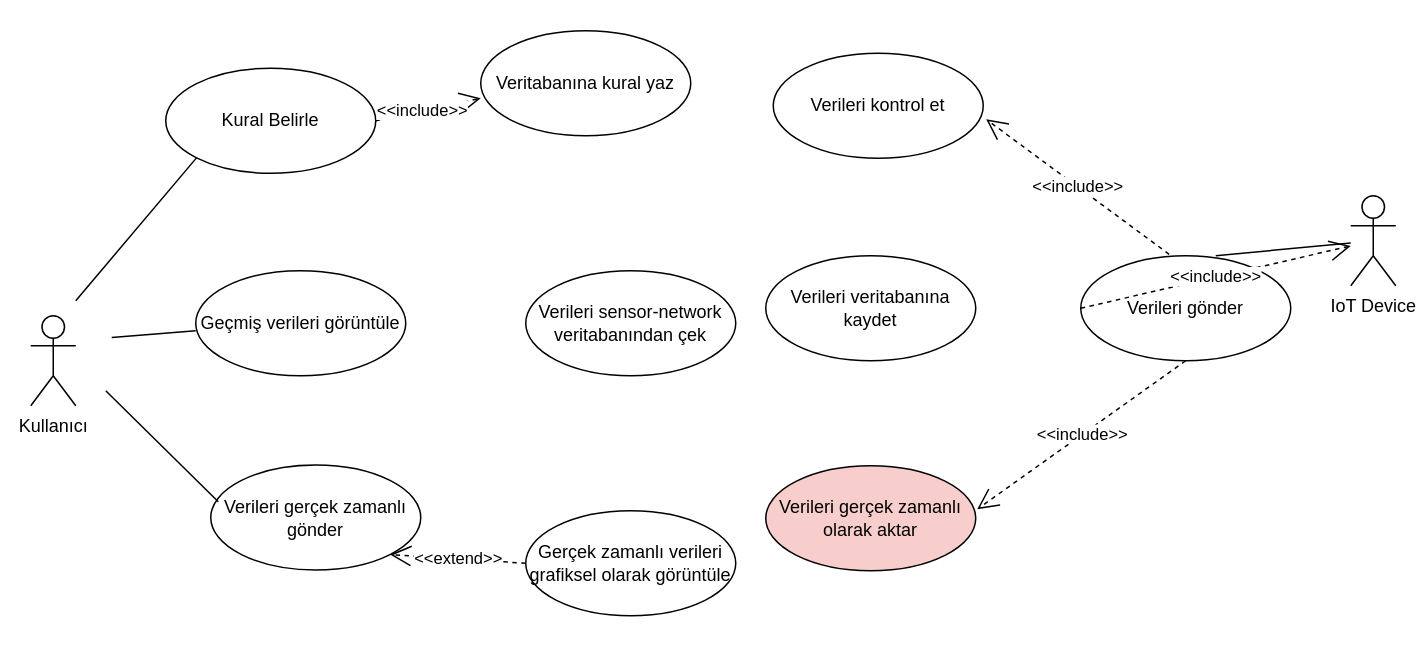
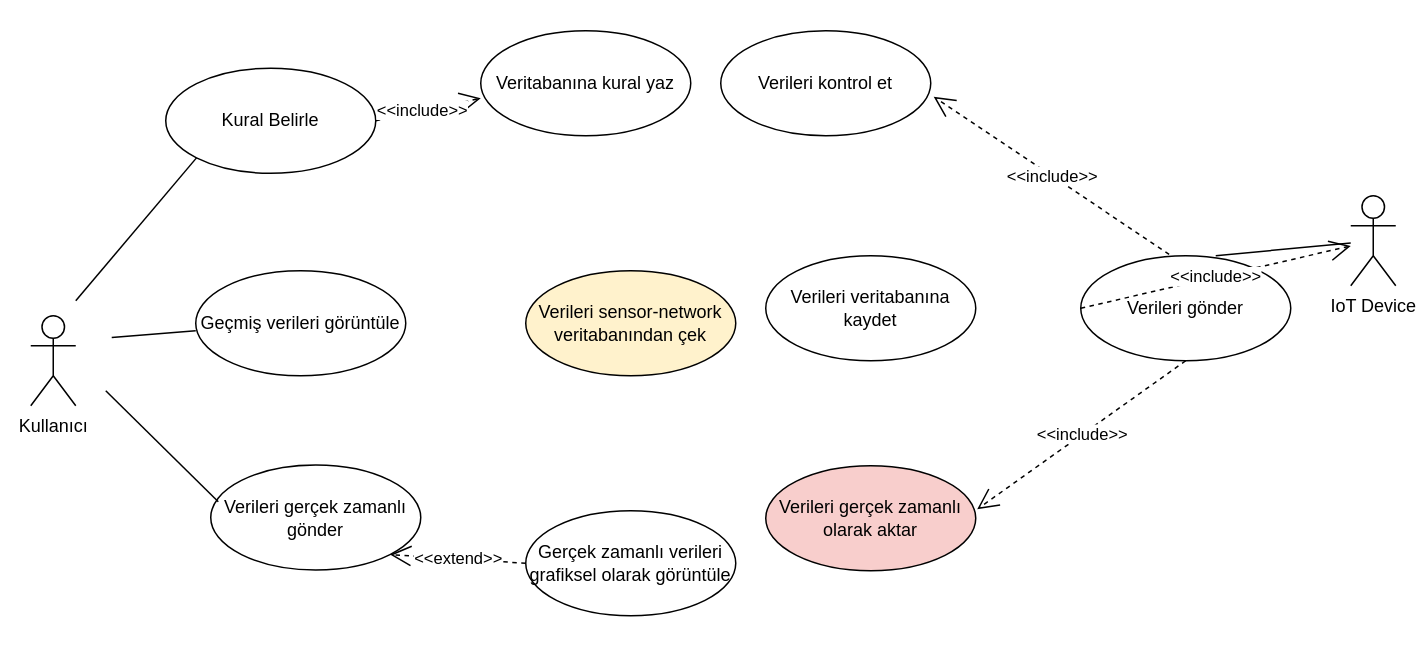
(878, 106) -> (826, 83)
(631, 323) -> (631, 323)
